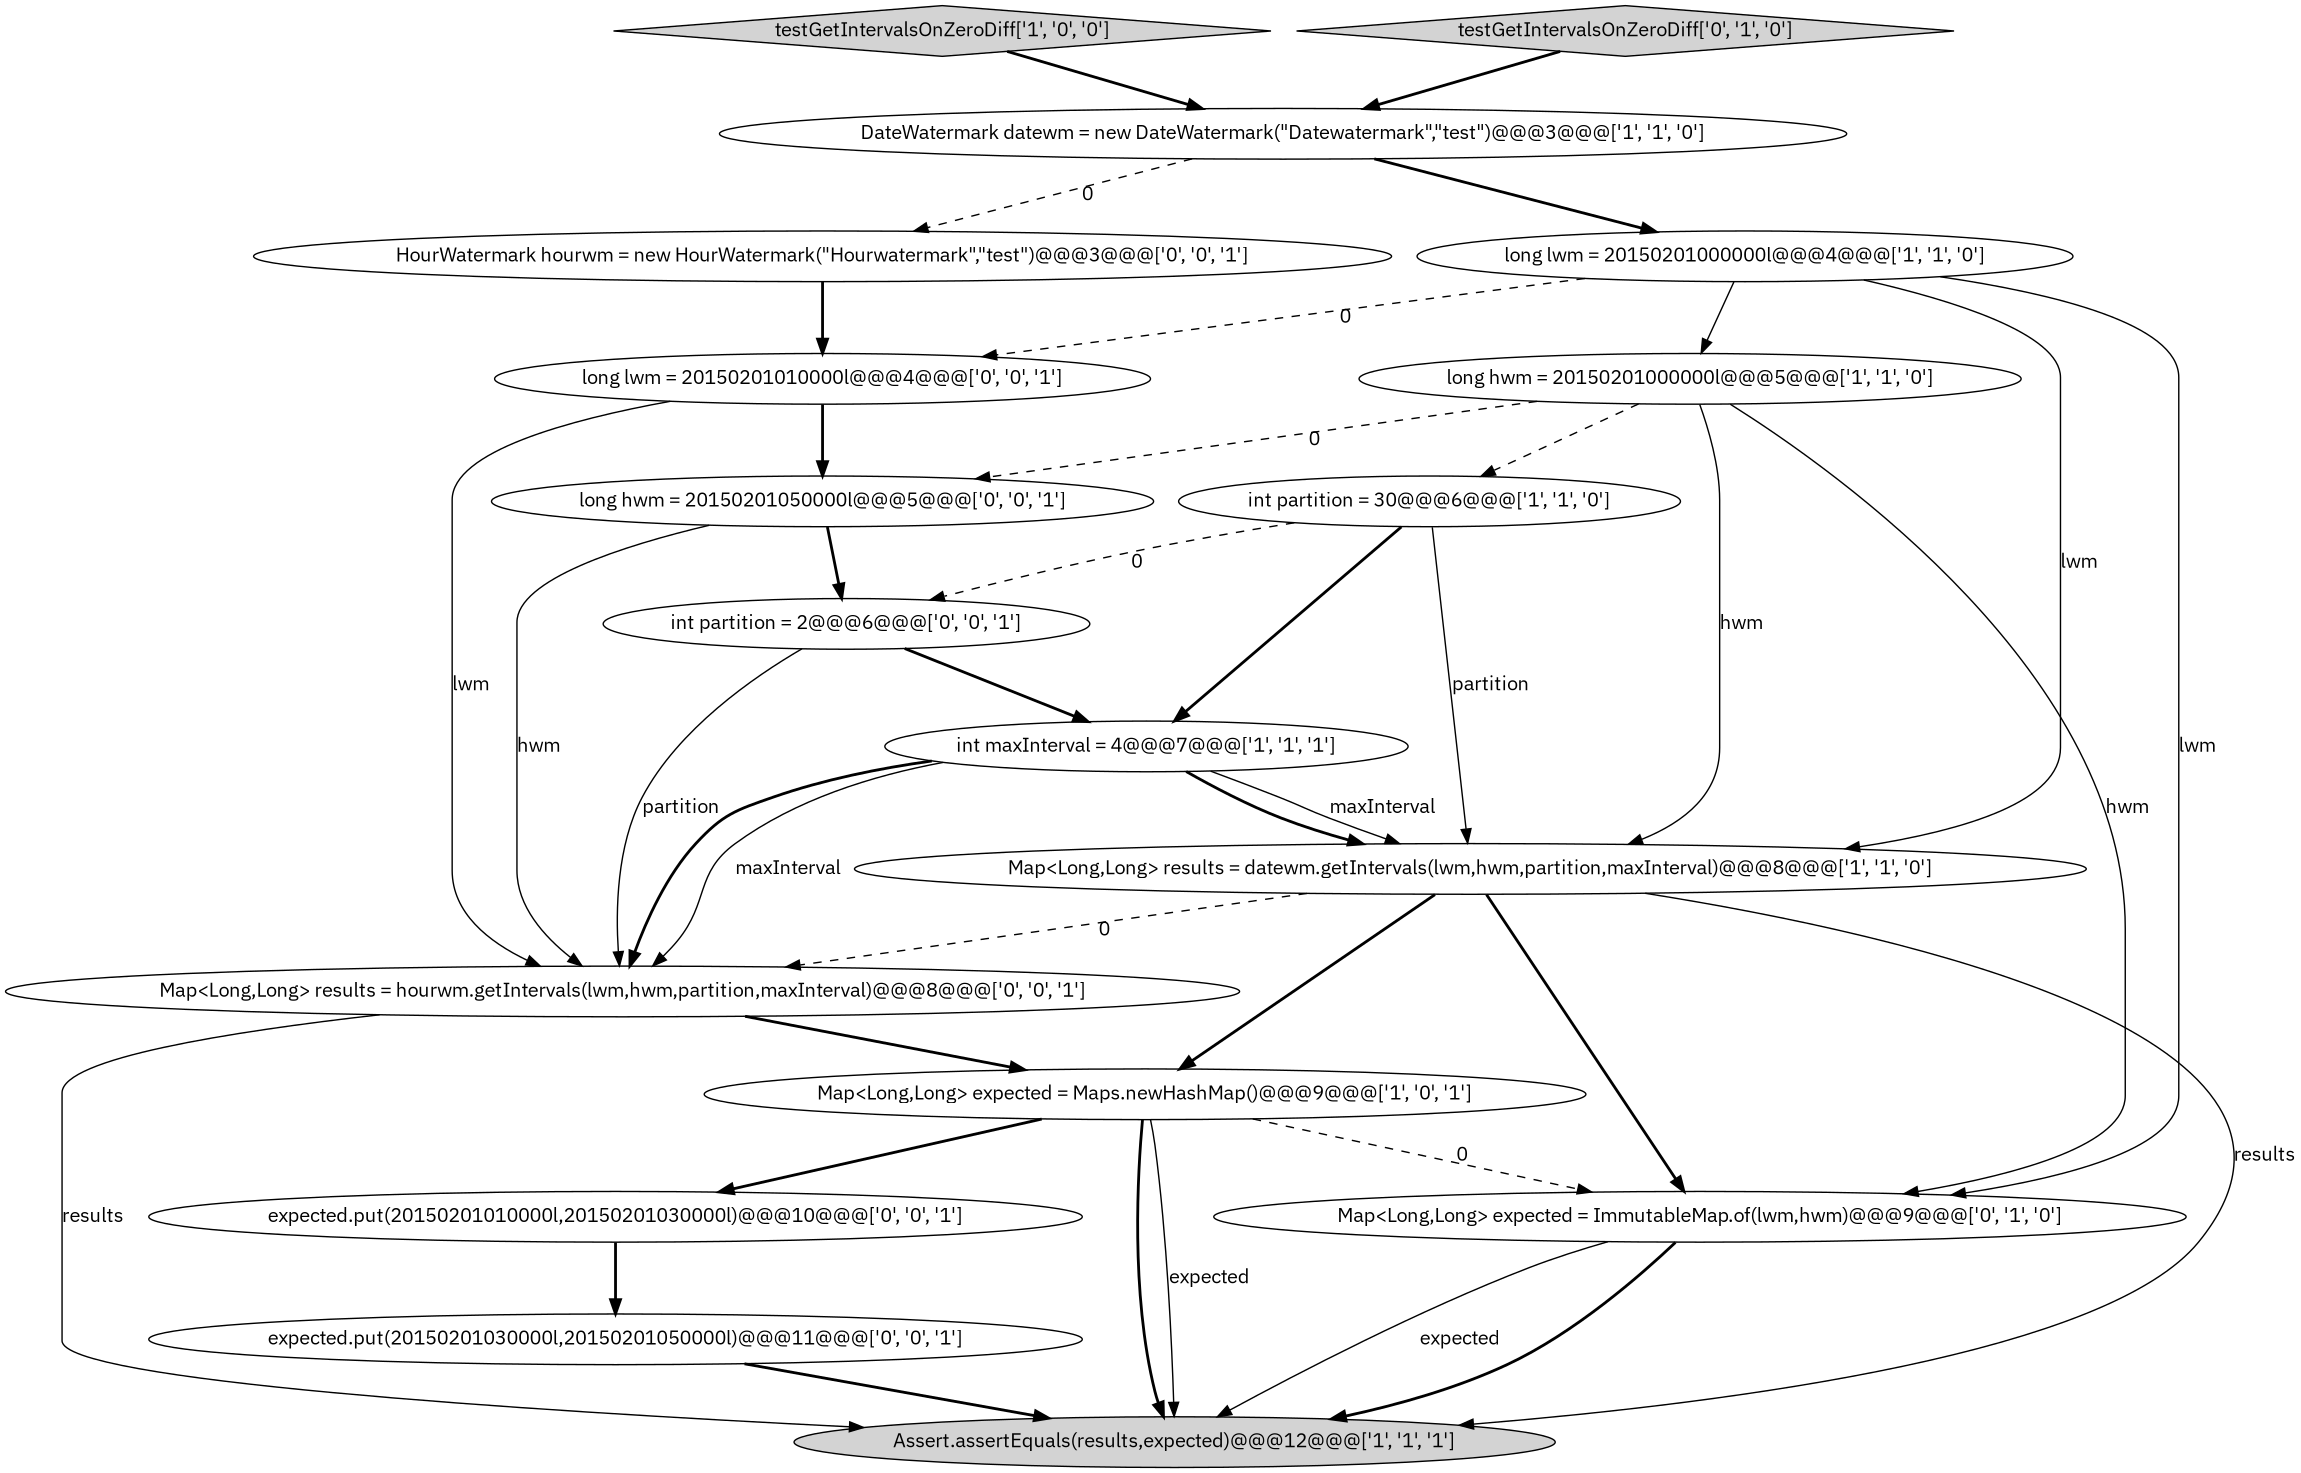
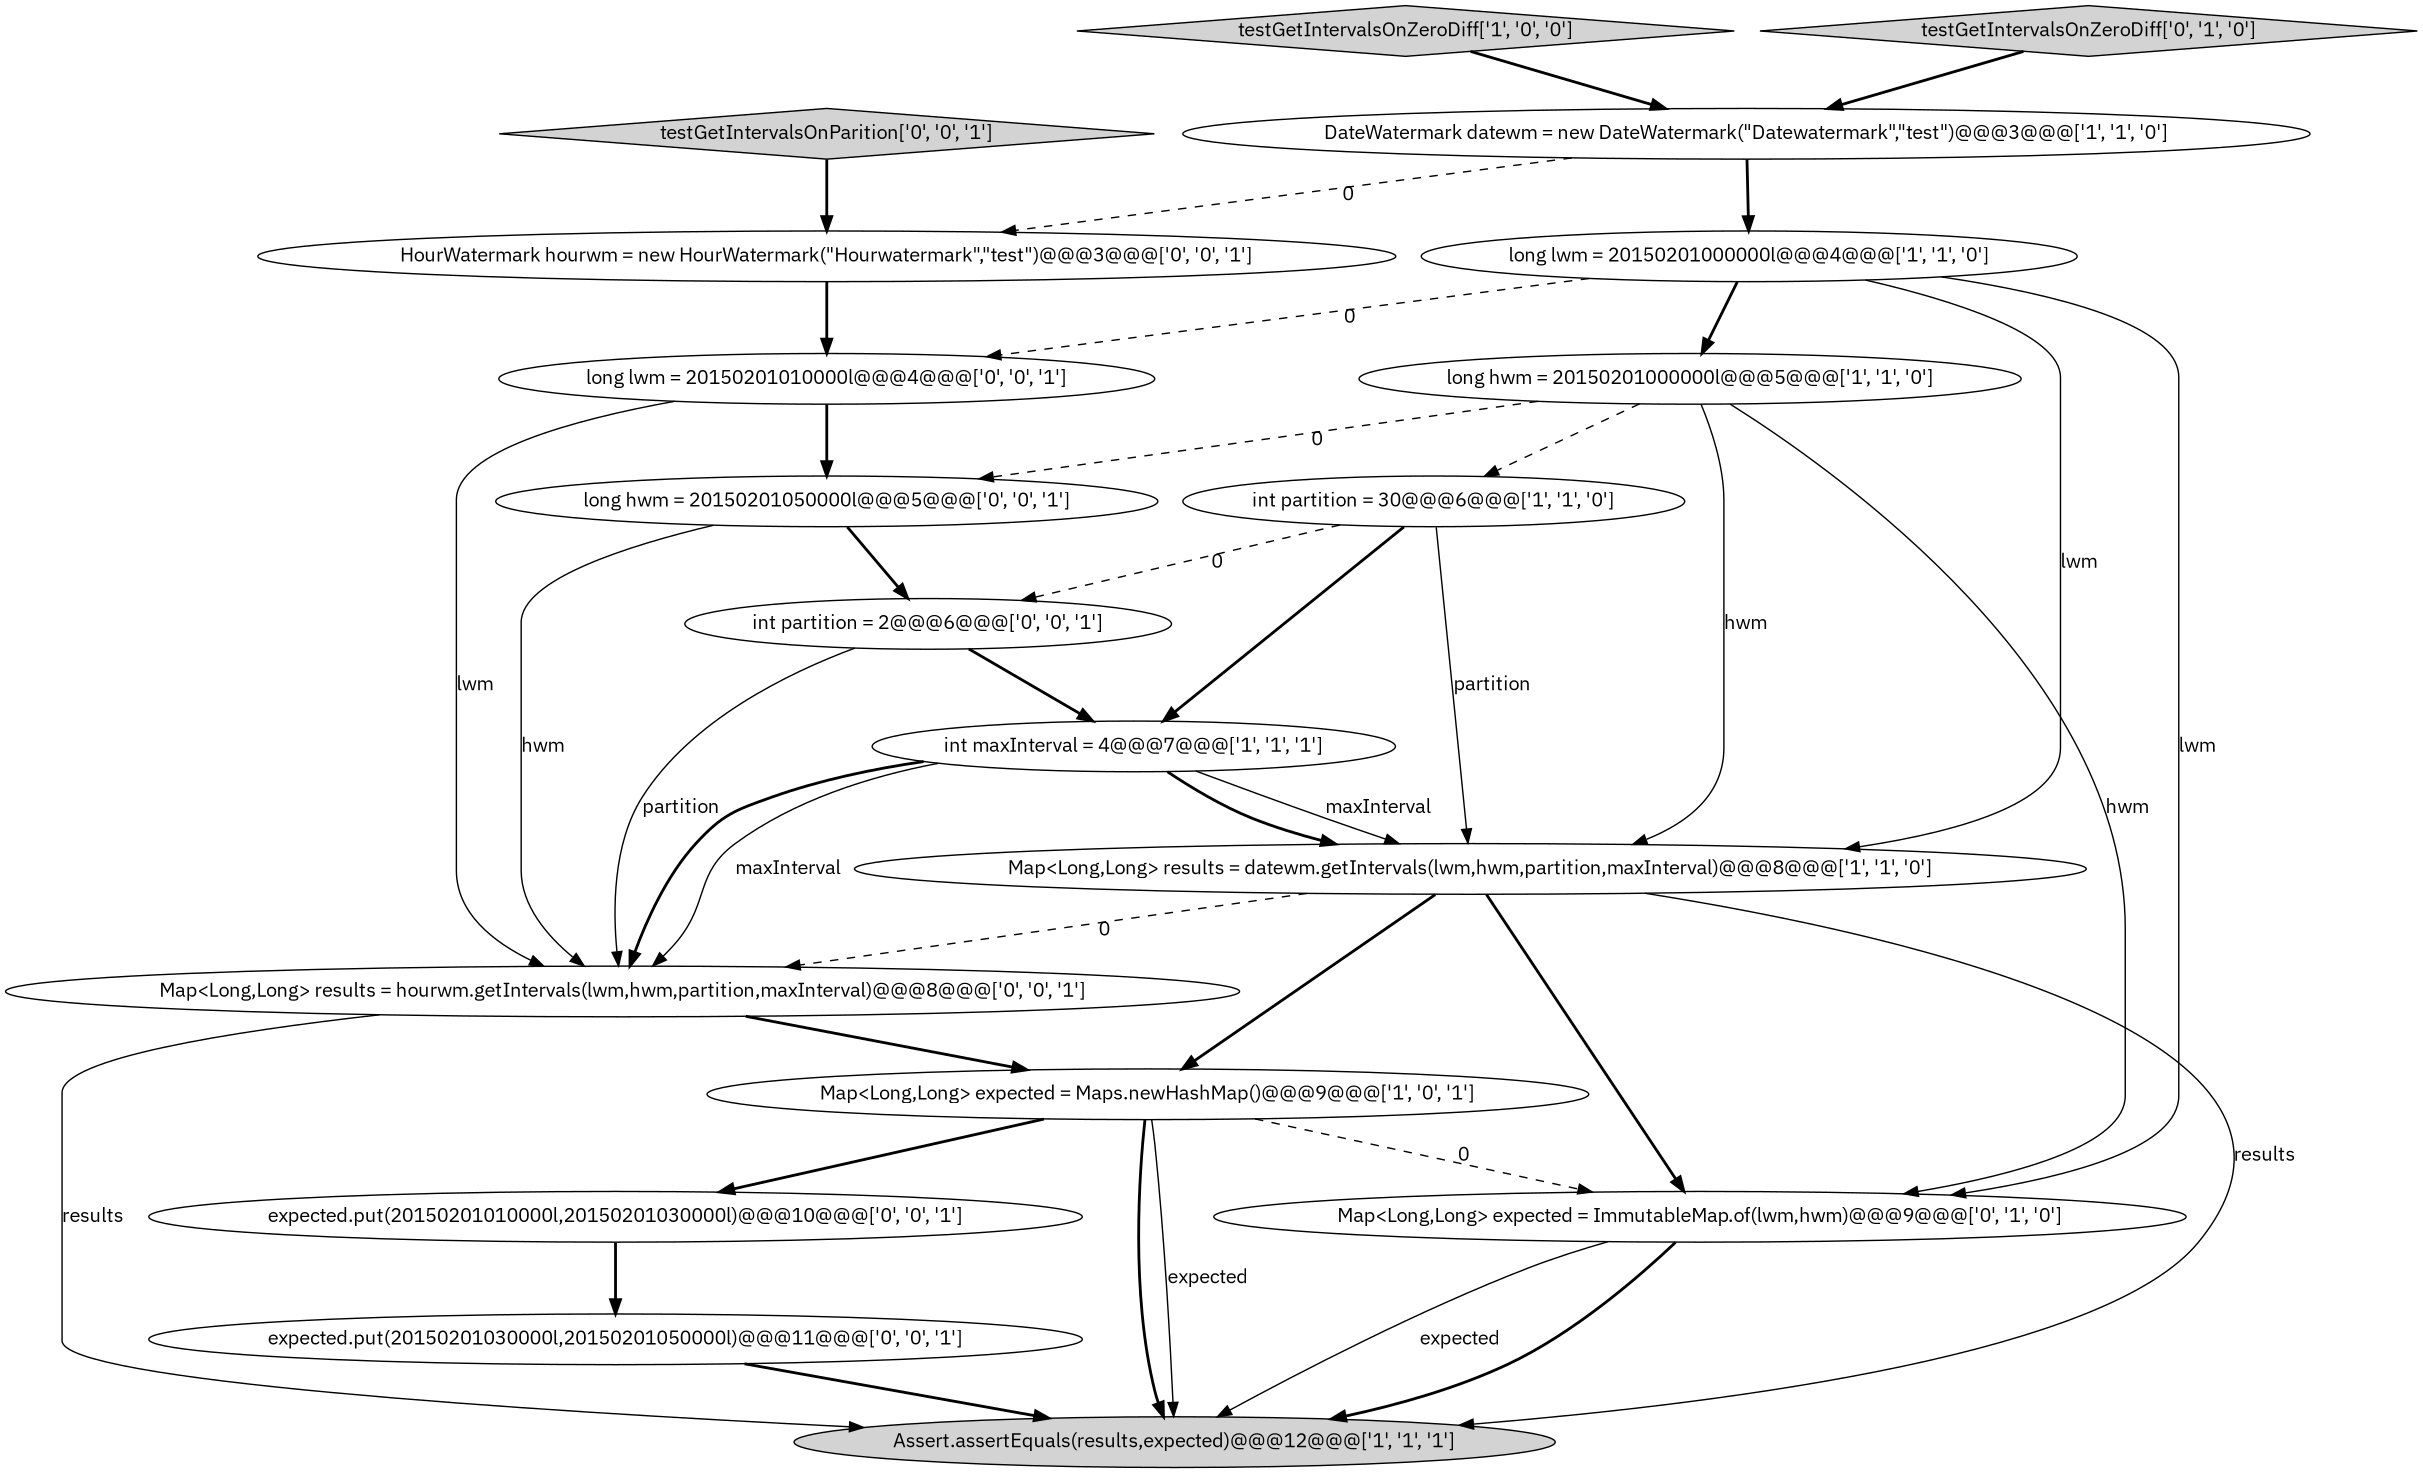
none -> (827, 134)
(1721, 311) -> (1723, 311)
